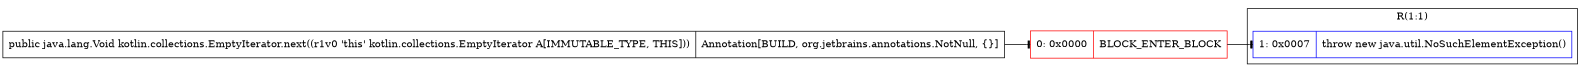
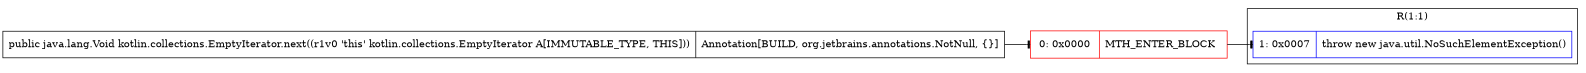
(1160, 44) -> (1160, 44)
